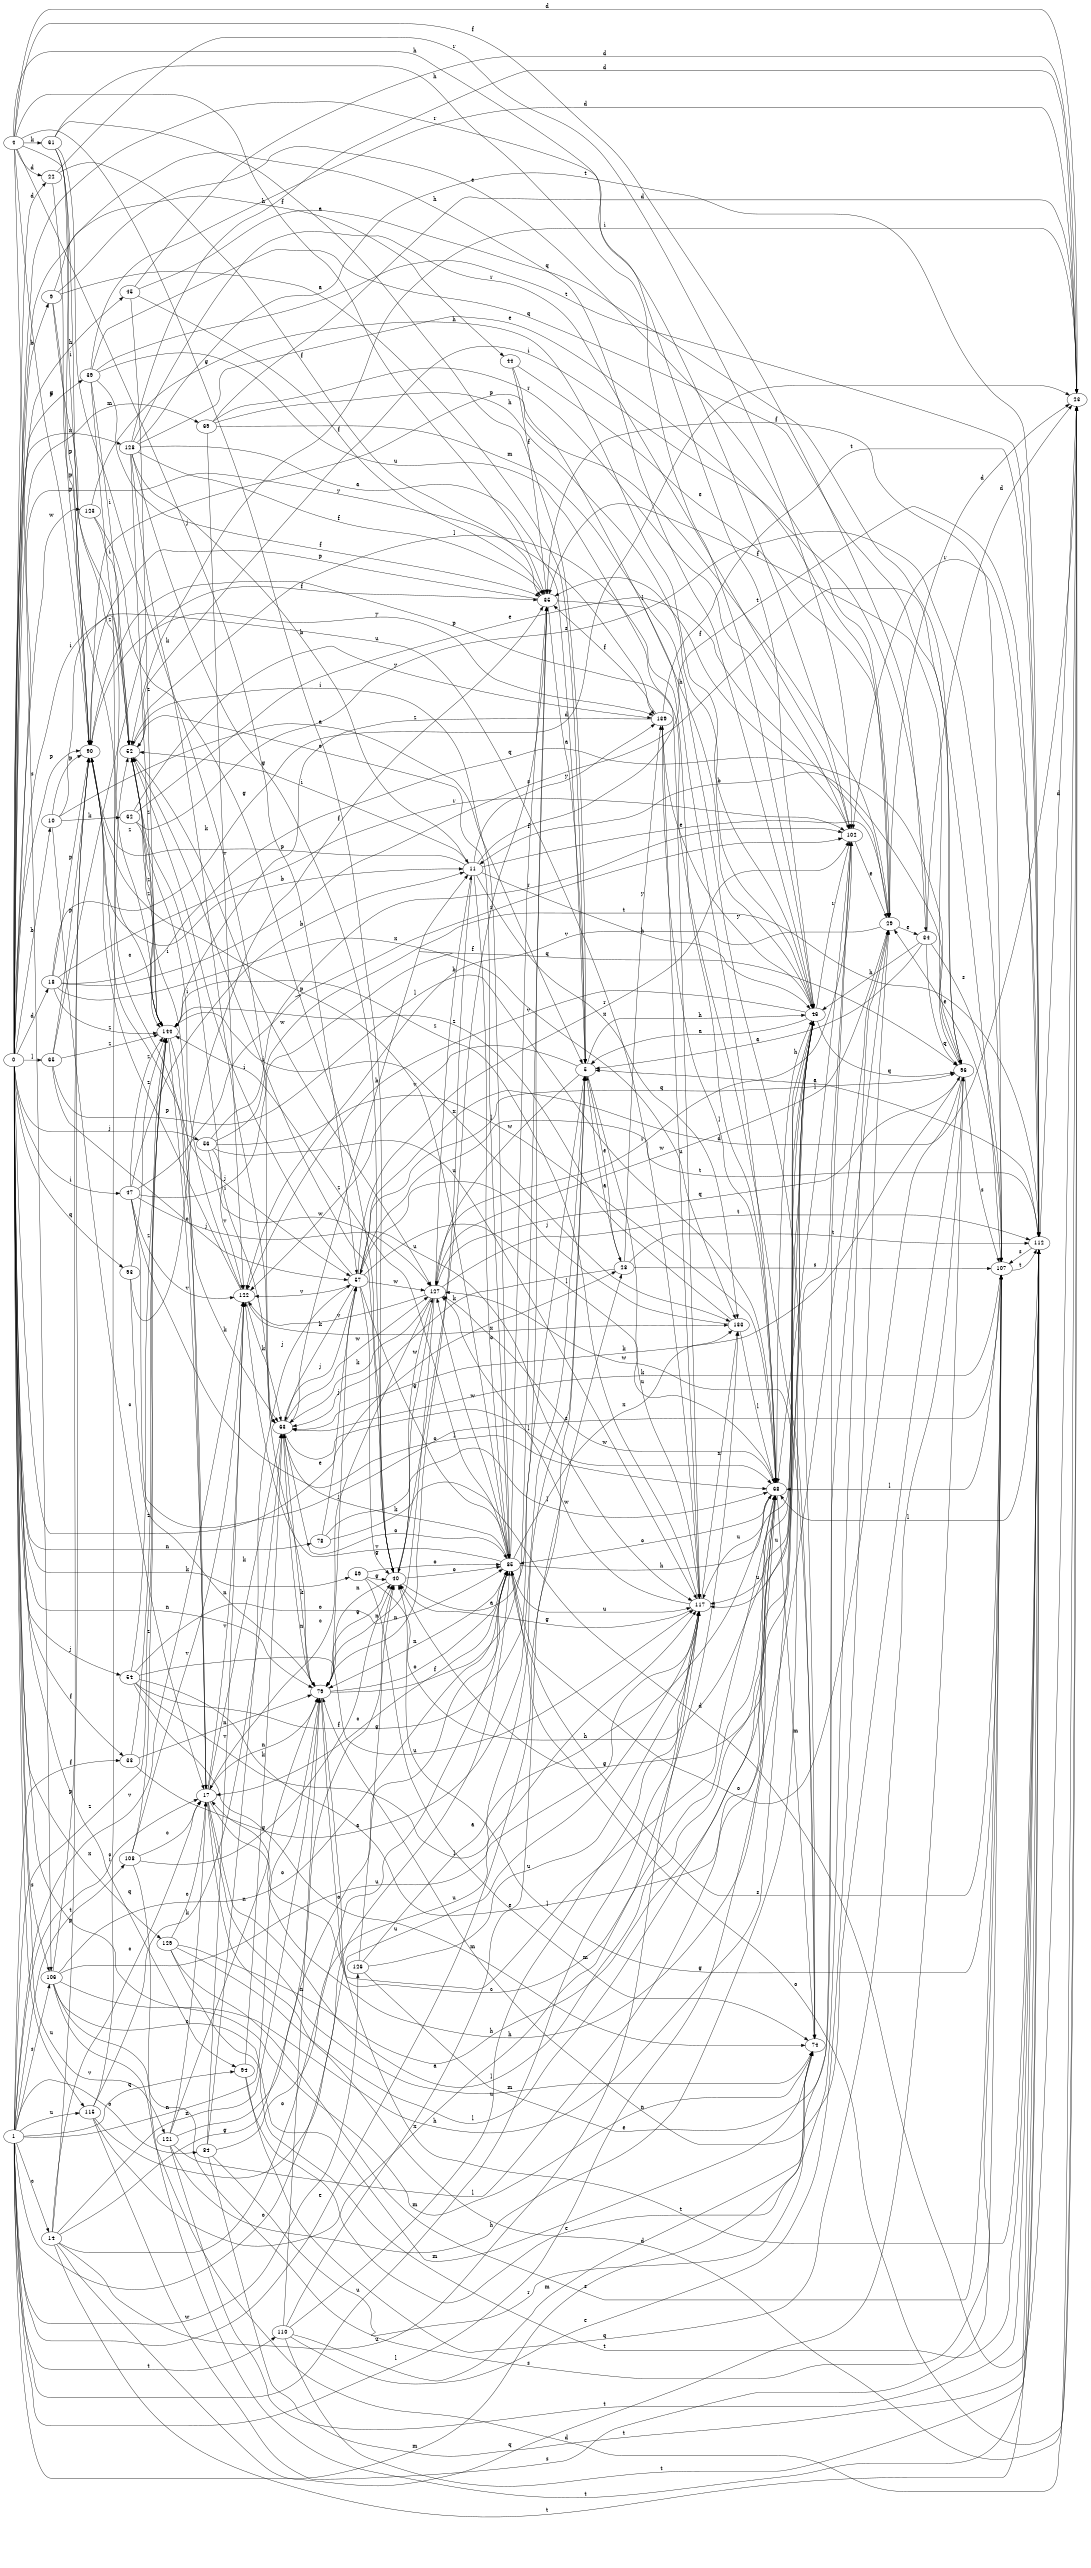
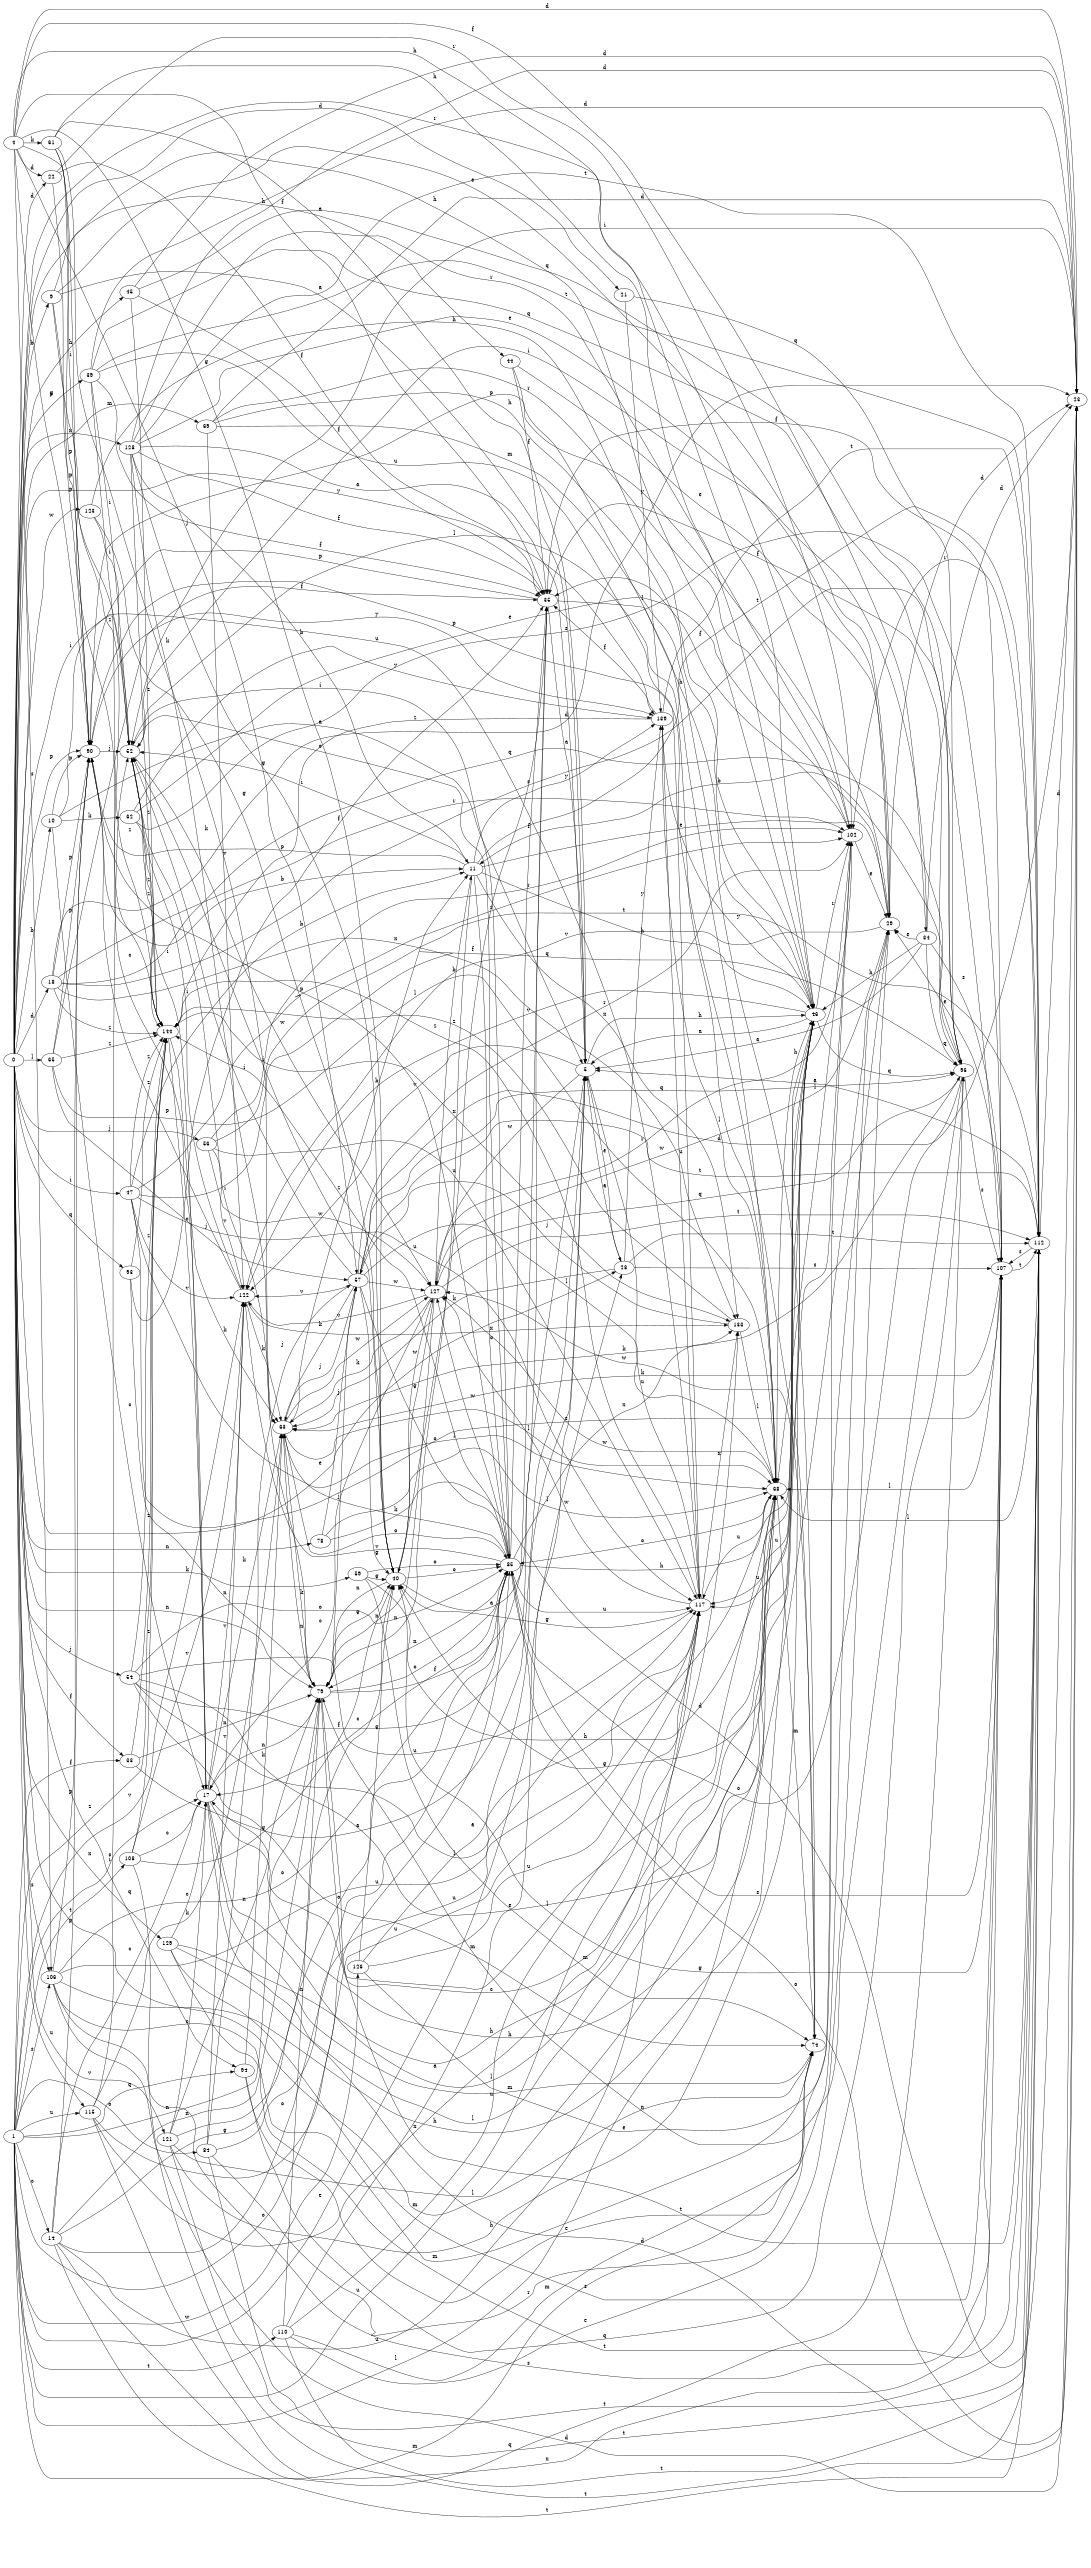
none -> (624, 295)
(906, 930) -> (907, 938)
(150, 1053) -> (108, 752)
(558, 1166) -> none
(547, 2459) -> (547, 2459)
